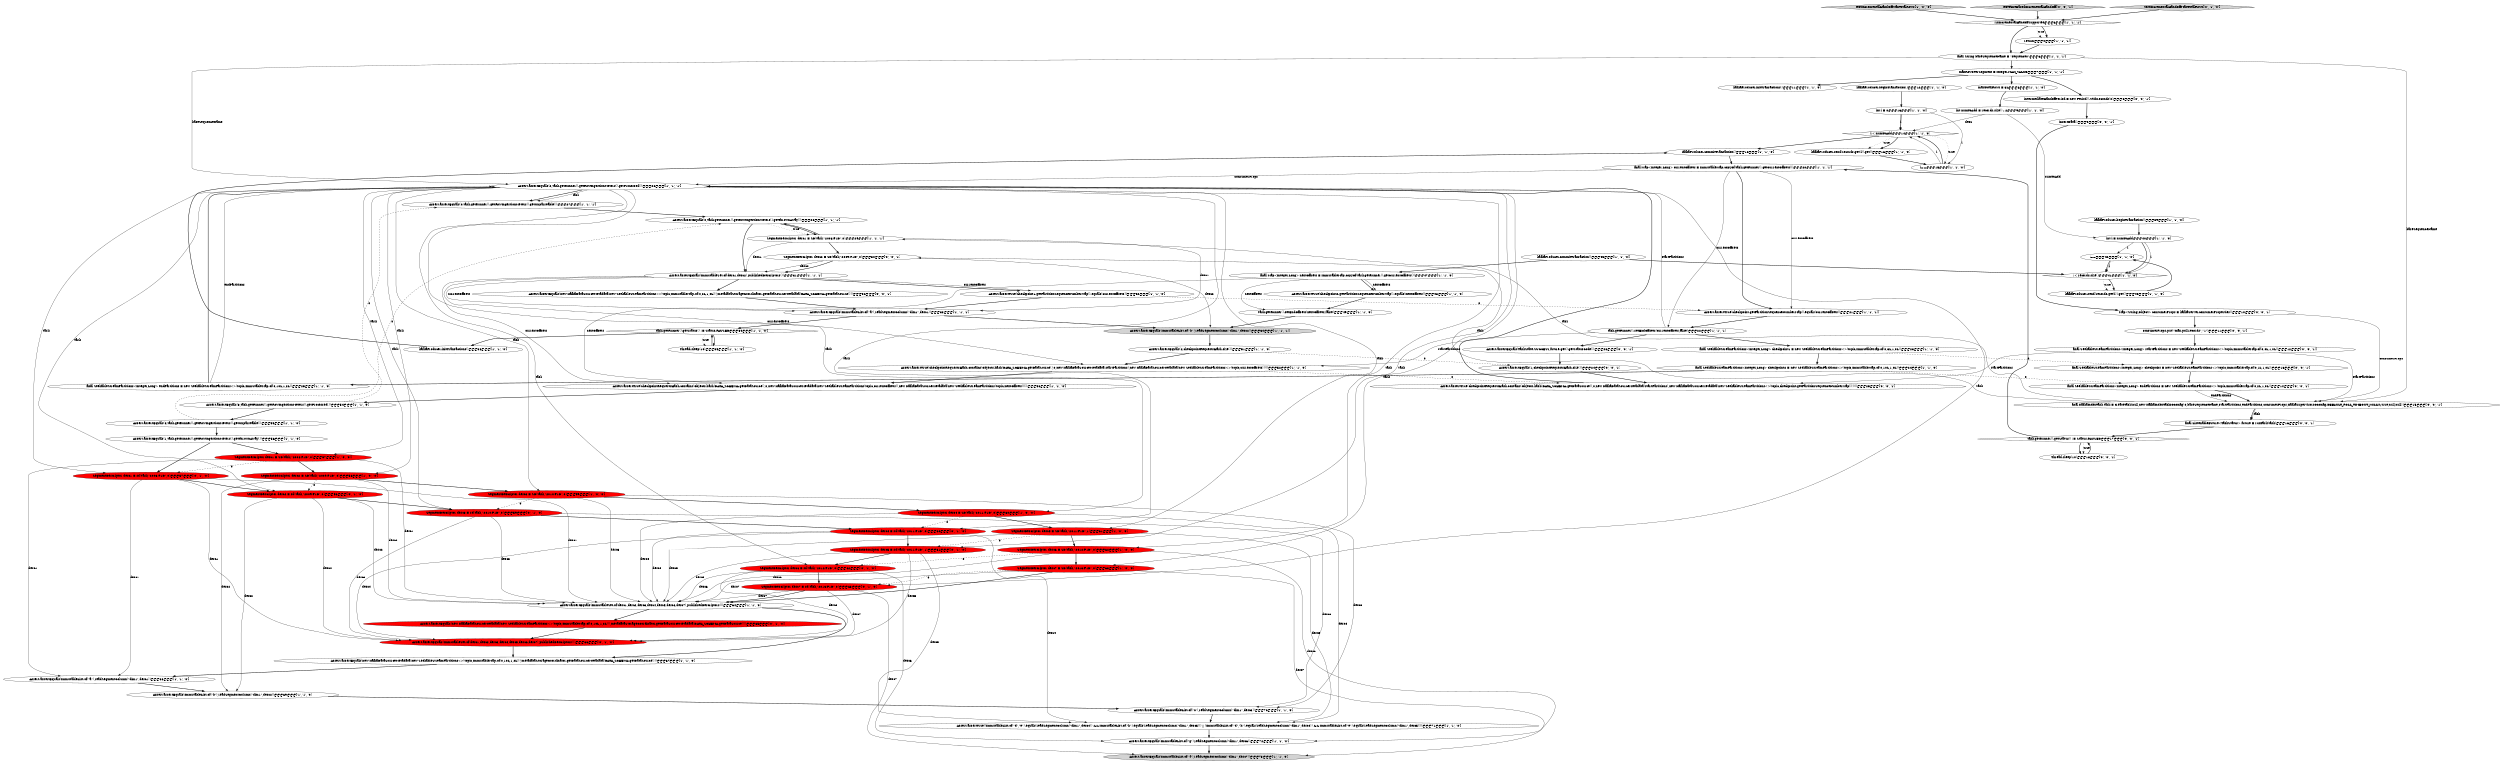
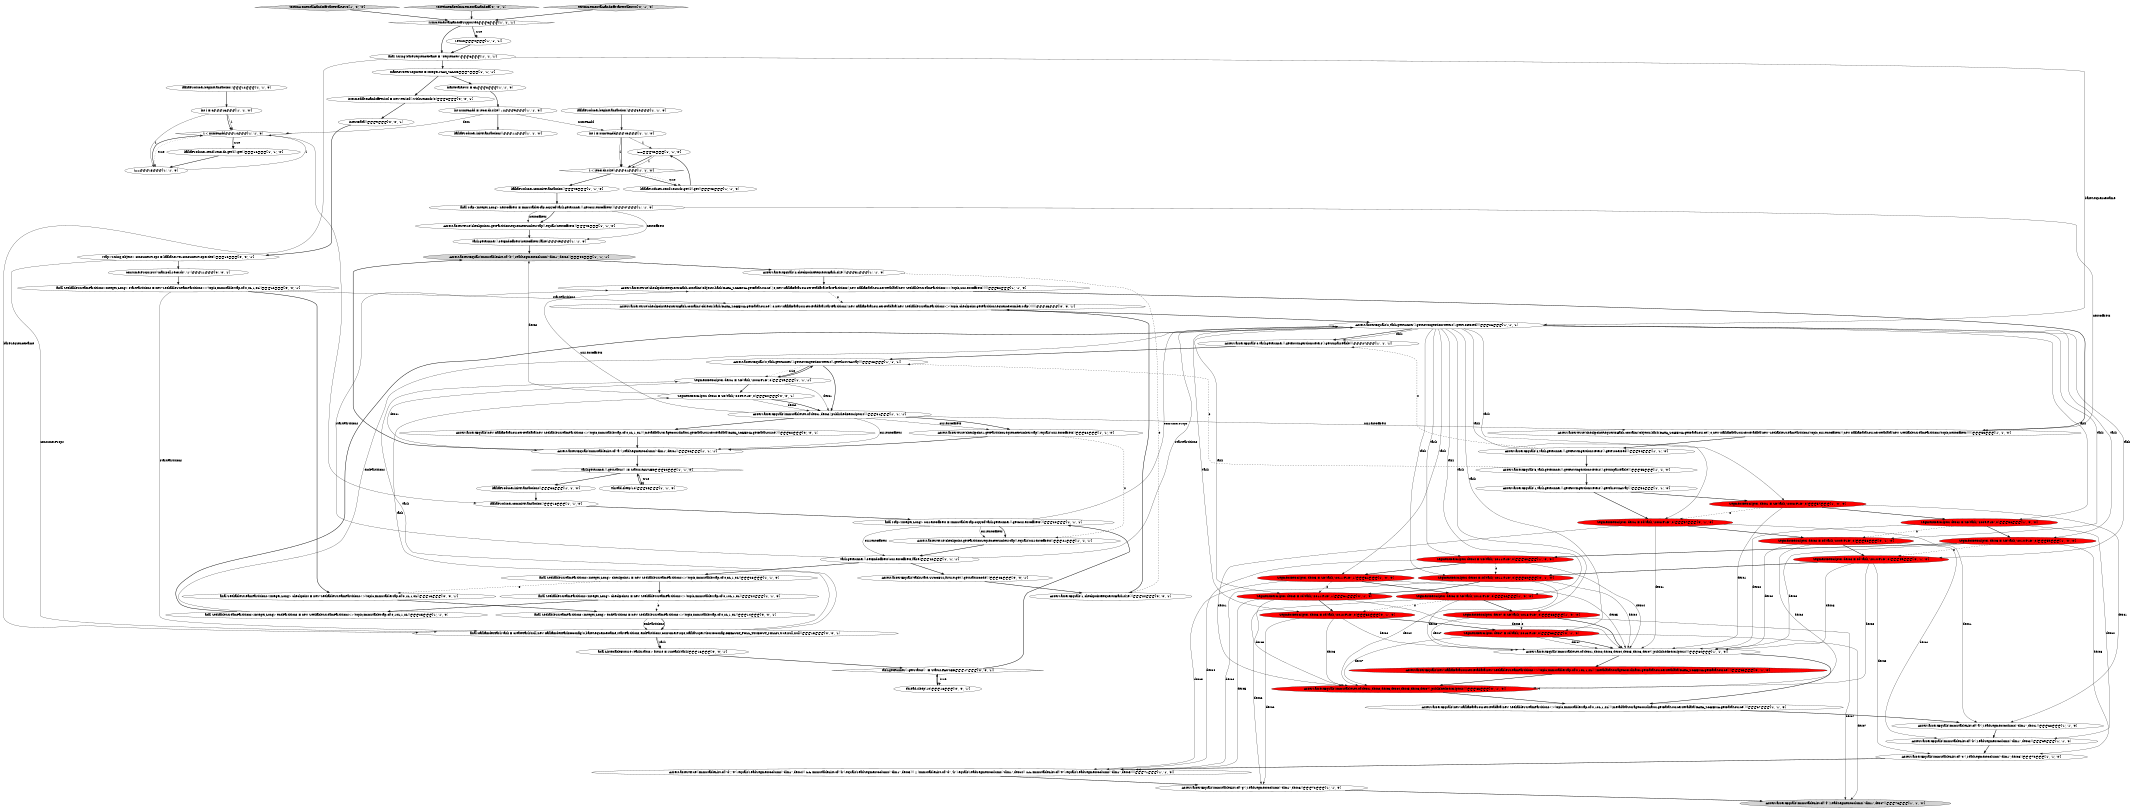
(1894, 80) -> (498, 121)
(1820, 142) -> (337, 355)
(1845, 268) -> (591, 179)
